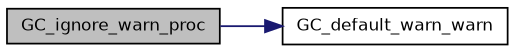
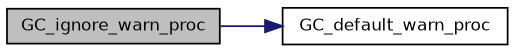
(395, 26) -> (395, 26)
